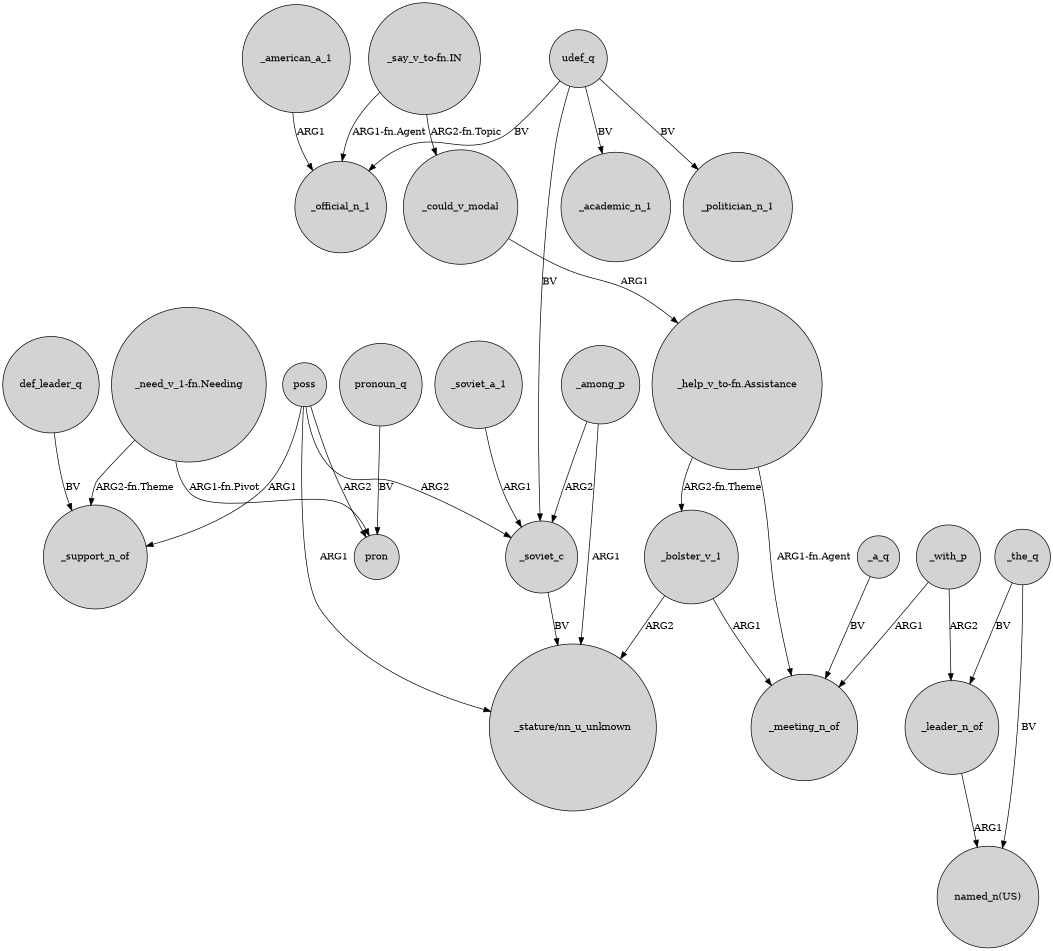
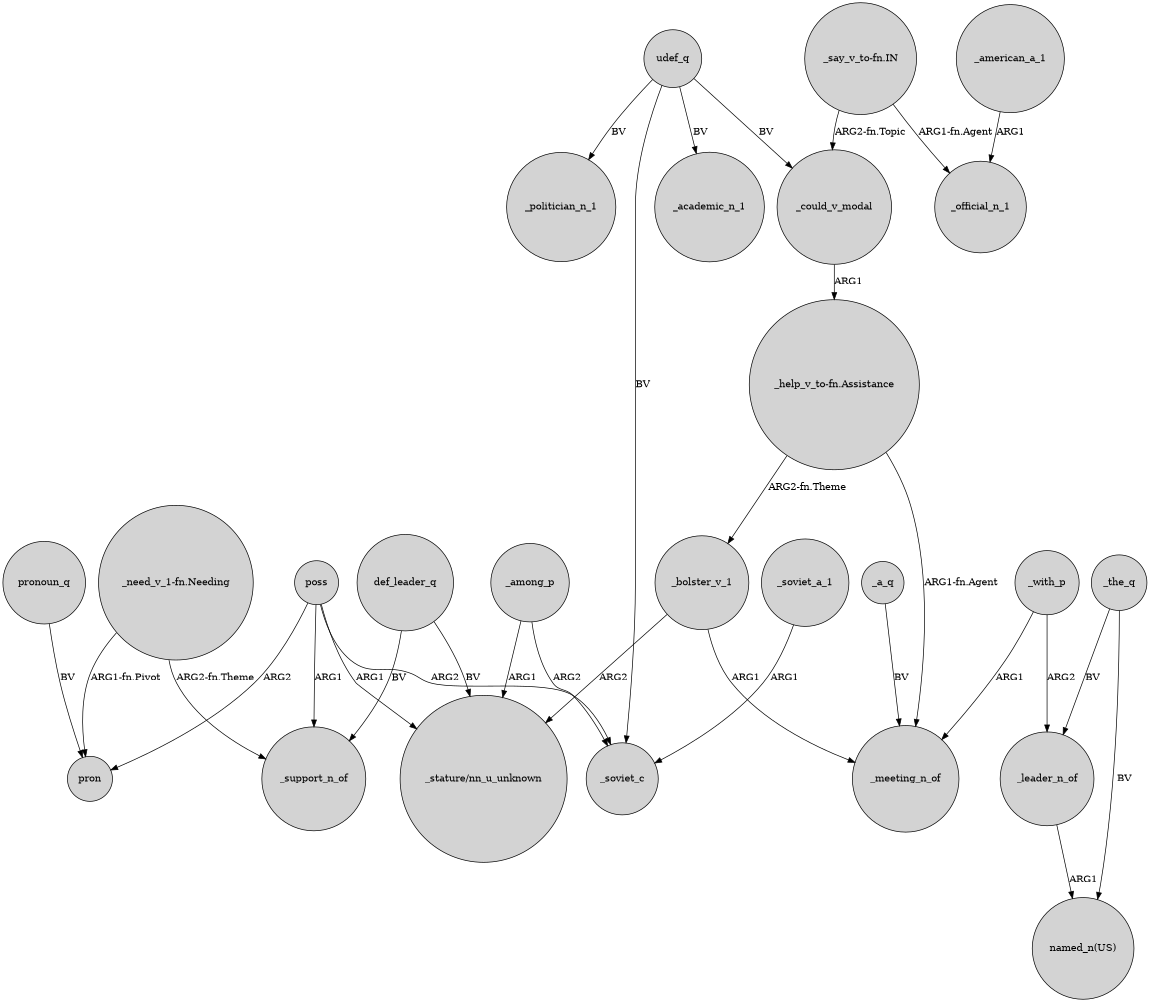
(476, 145) -> (740, 121)
(552, 615) -> (454, 654)
